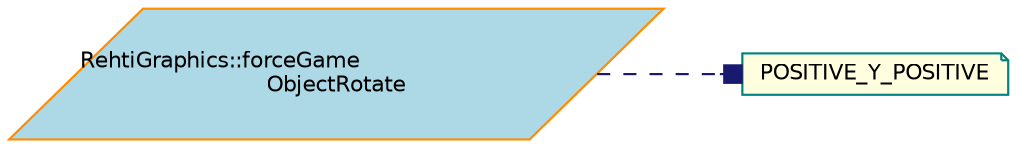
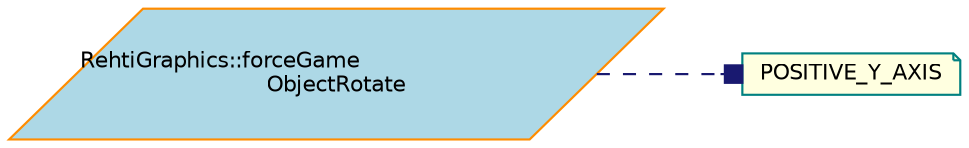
(875, 74) -> (851, 74)
